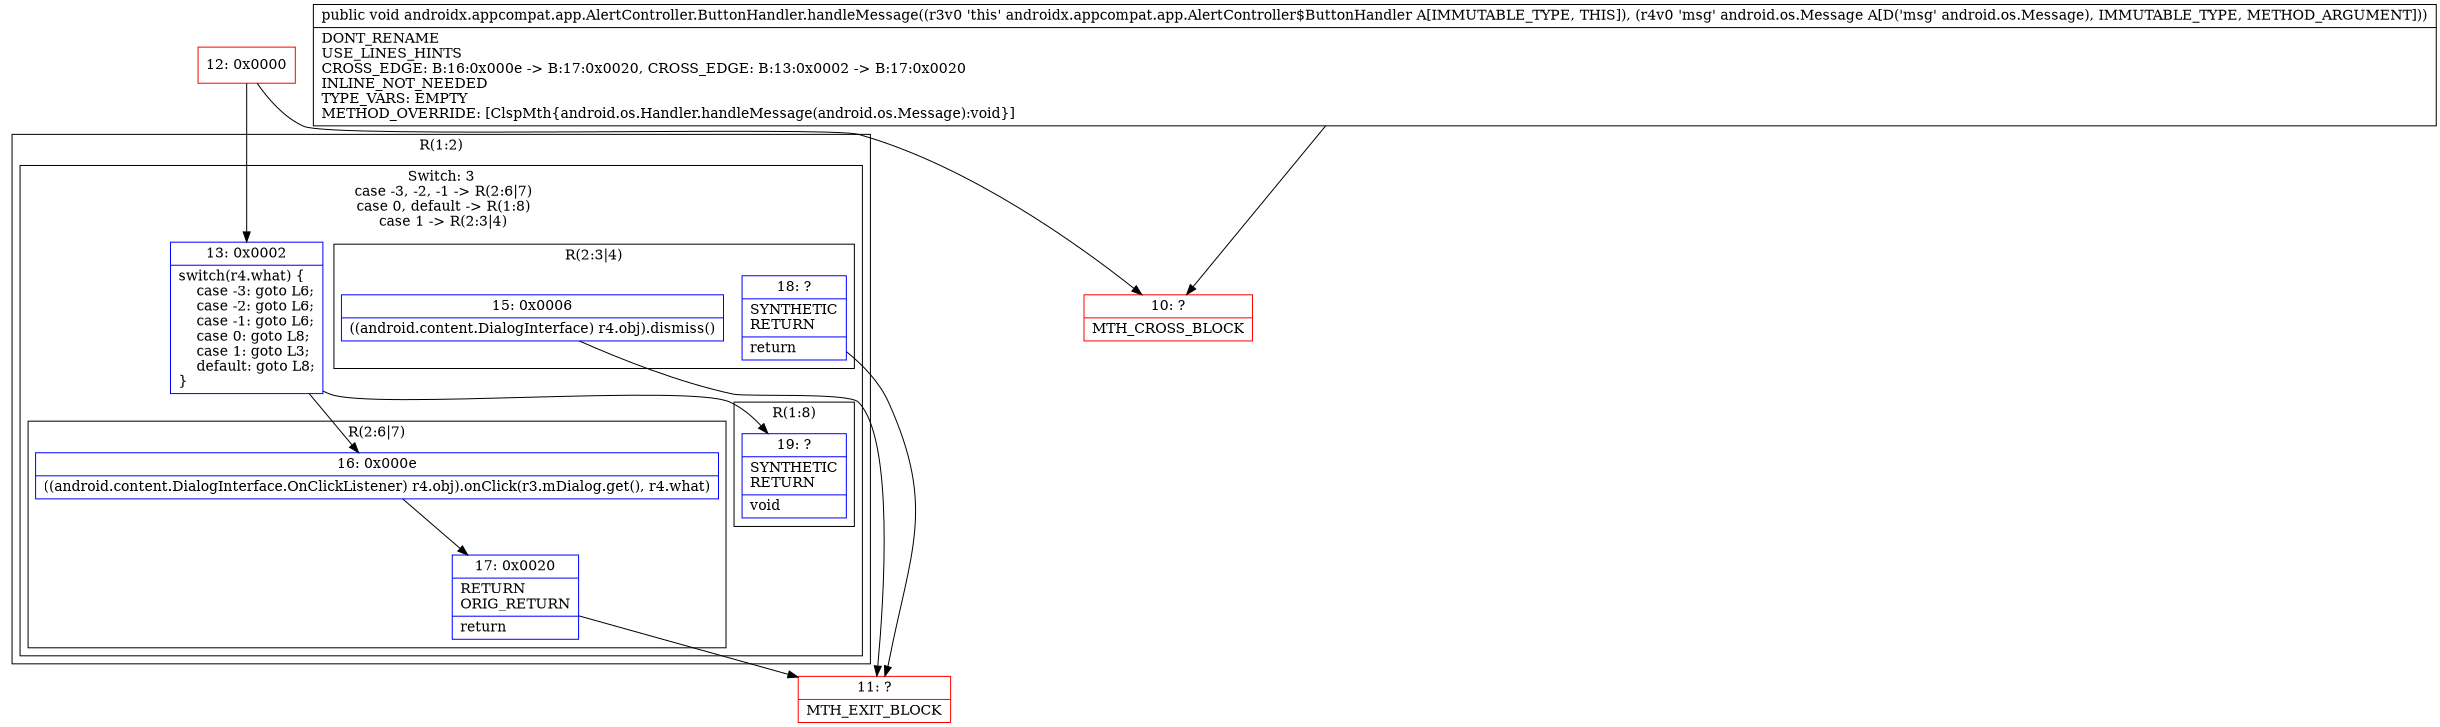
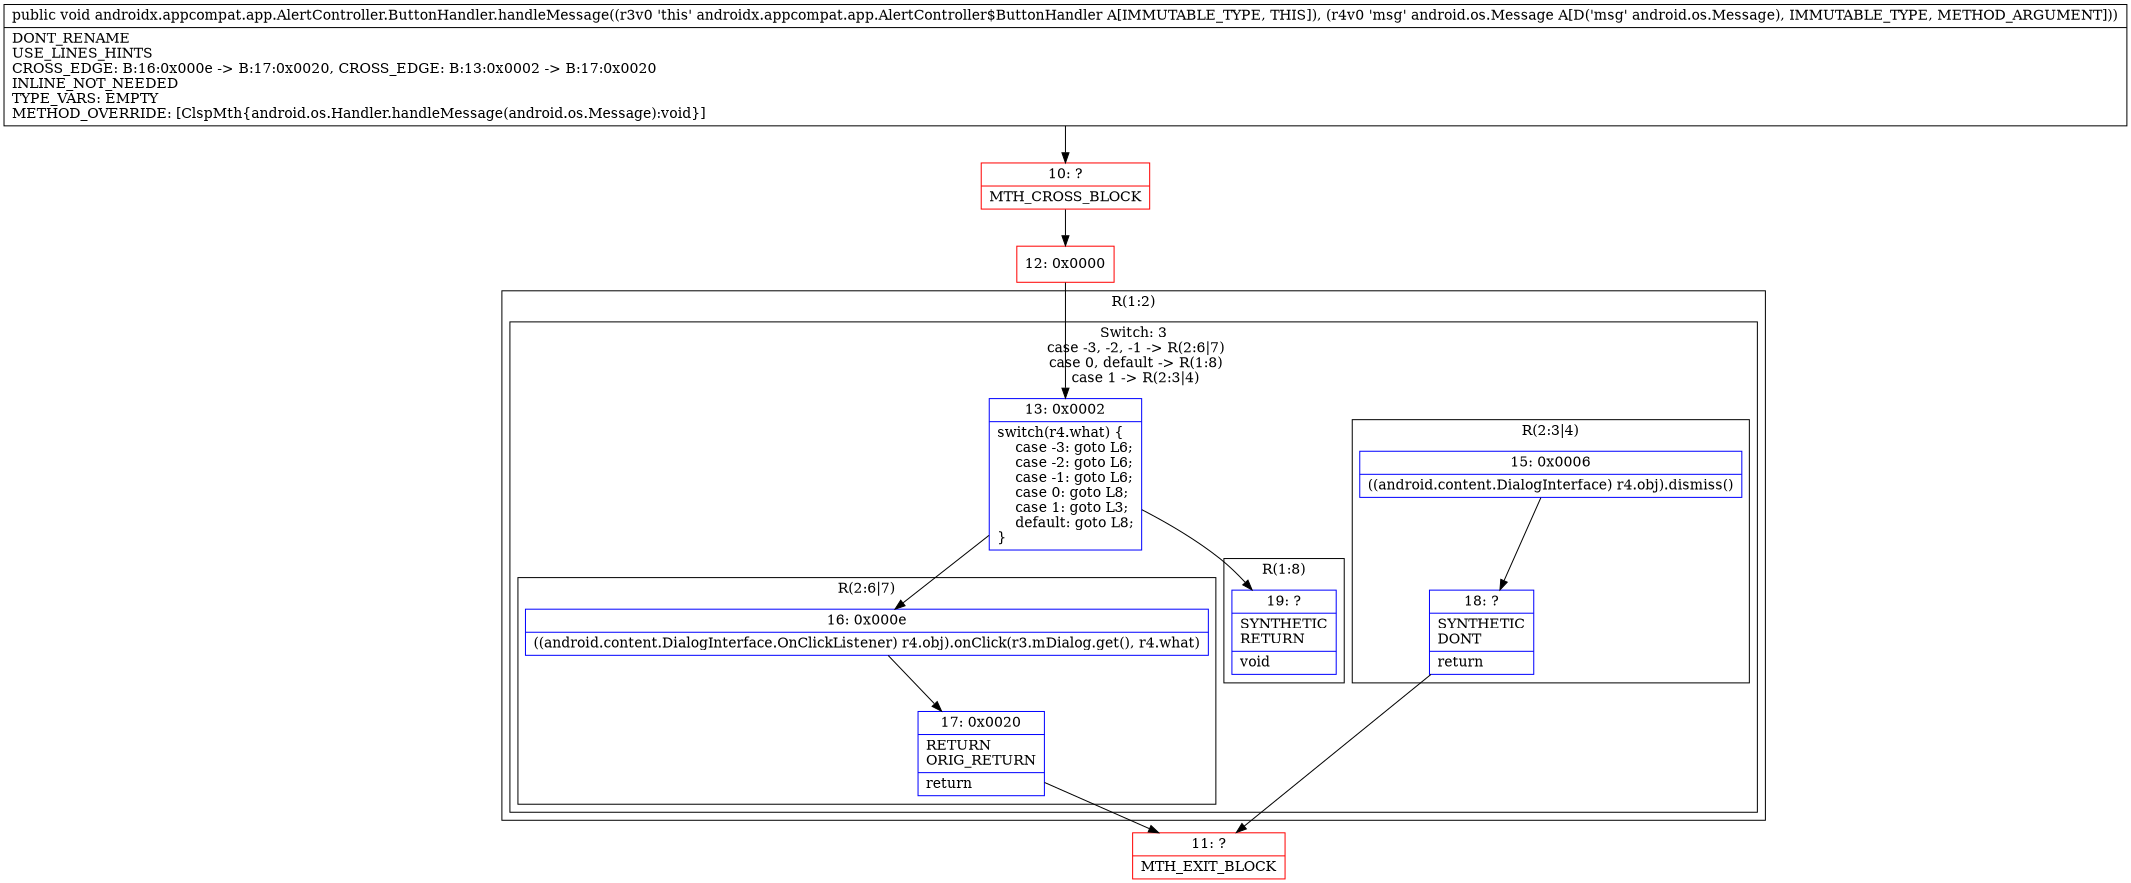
(893, 146) -> (1065, 222)
(783, 325) -> (1460, 639)
(807, 396) -> (1522, 539)
